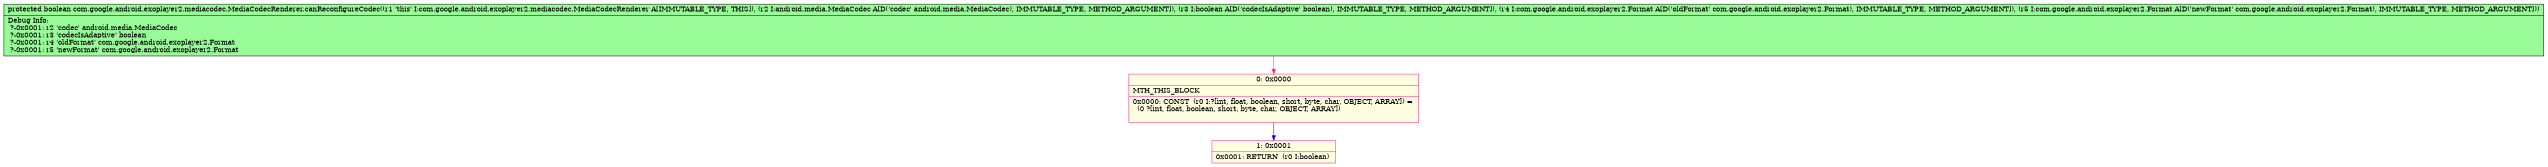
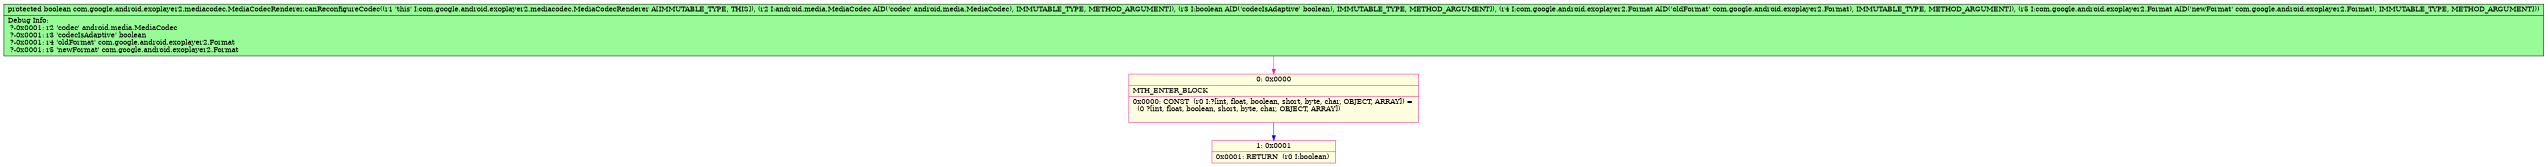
(1166, 91) -> (1170, 91)
